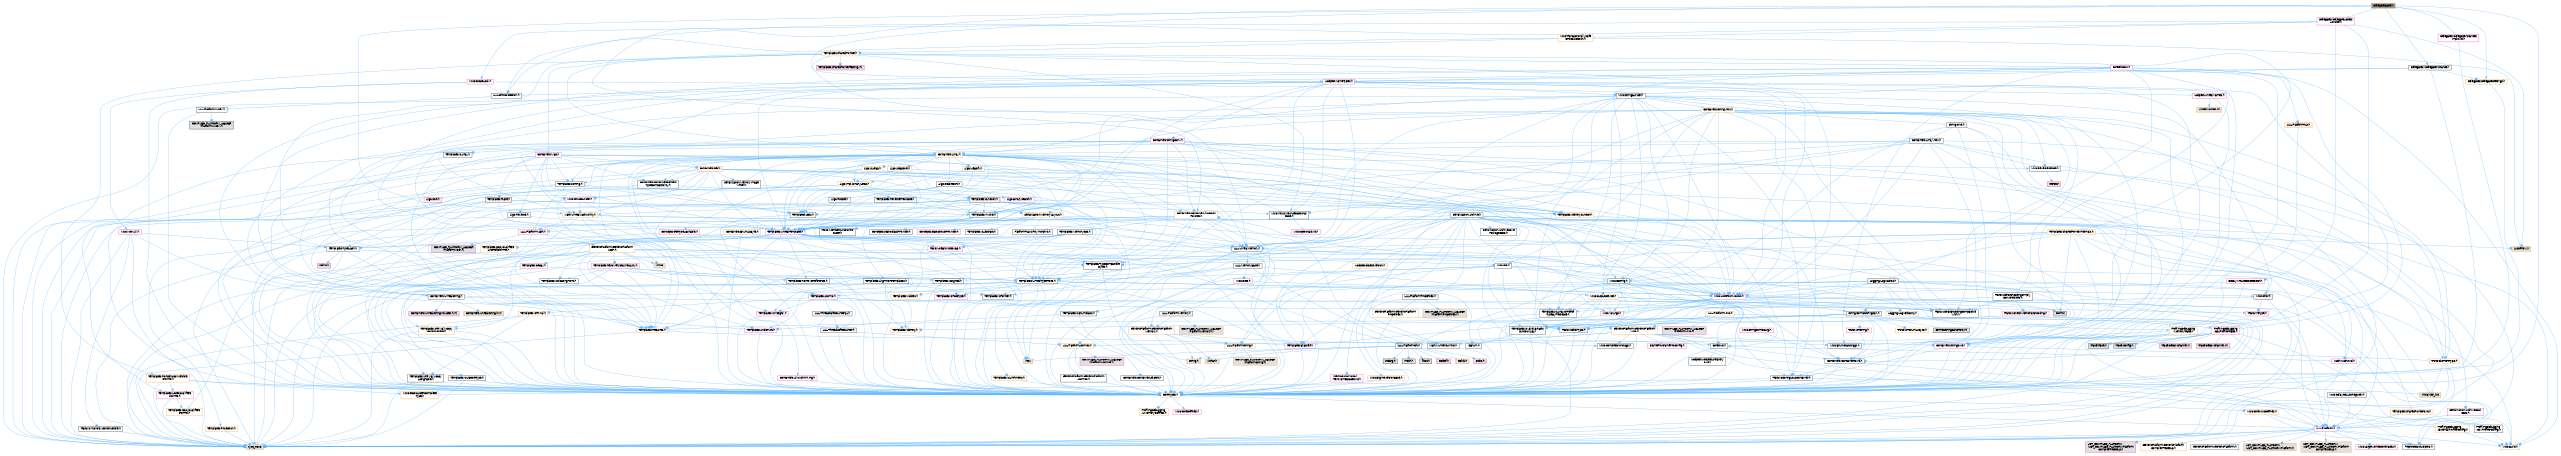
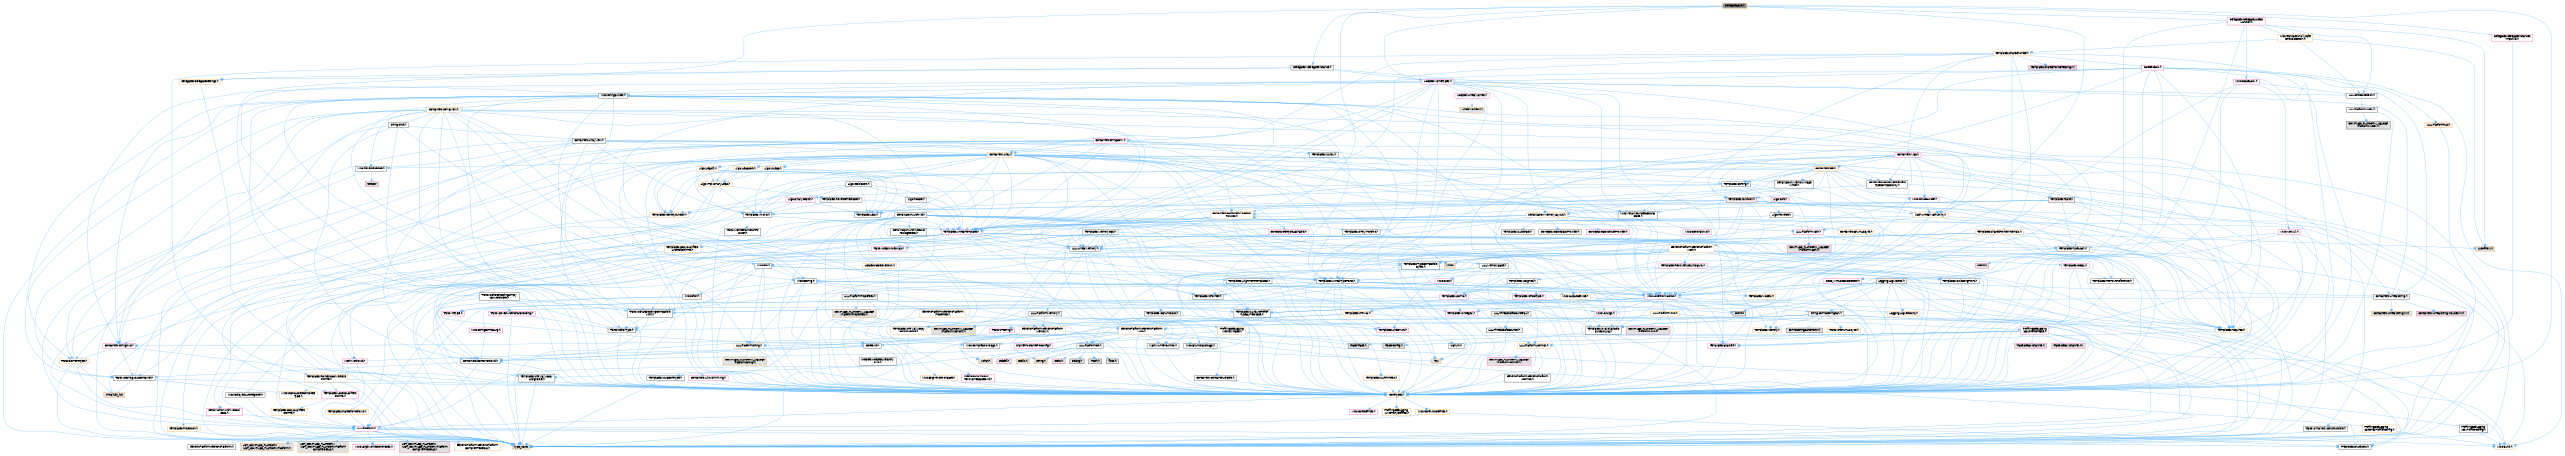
(2012, 103) -> (414, 220)
(1032, 232) -> (1361, 232)
